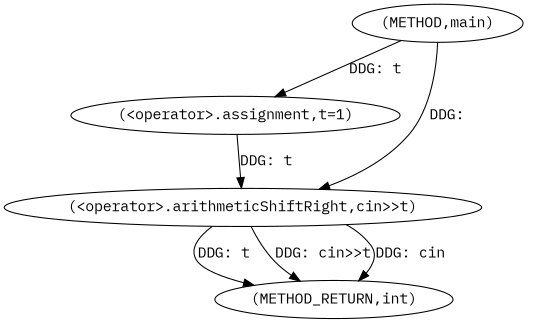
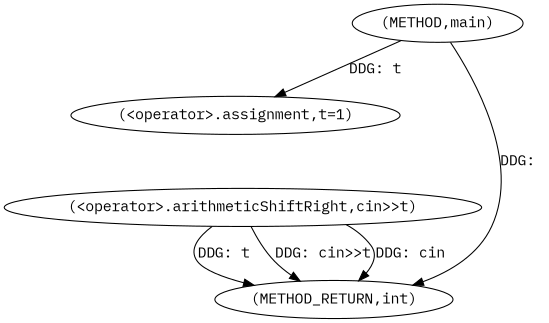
(410, 134) -> (501, 175)
(239, 156) -> none
